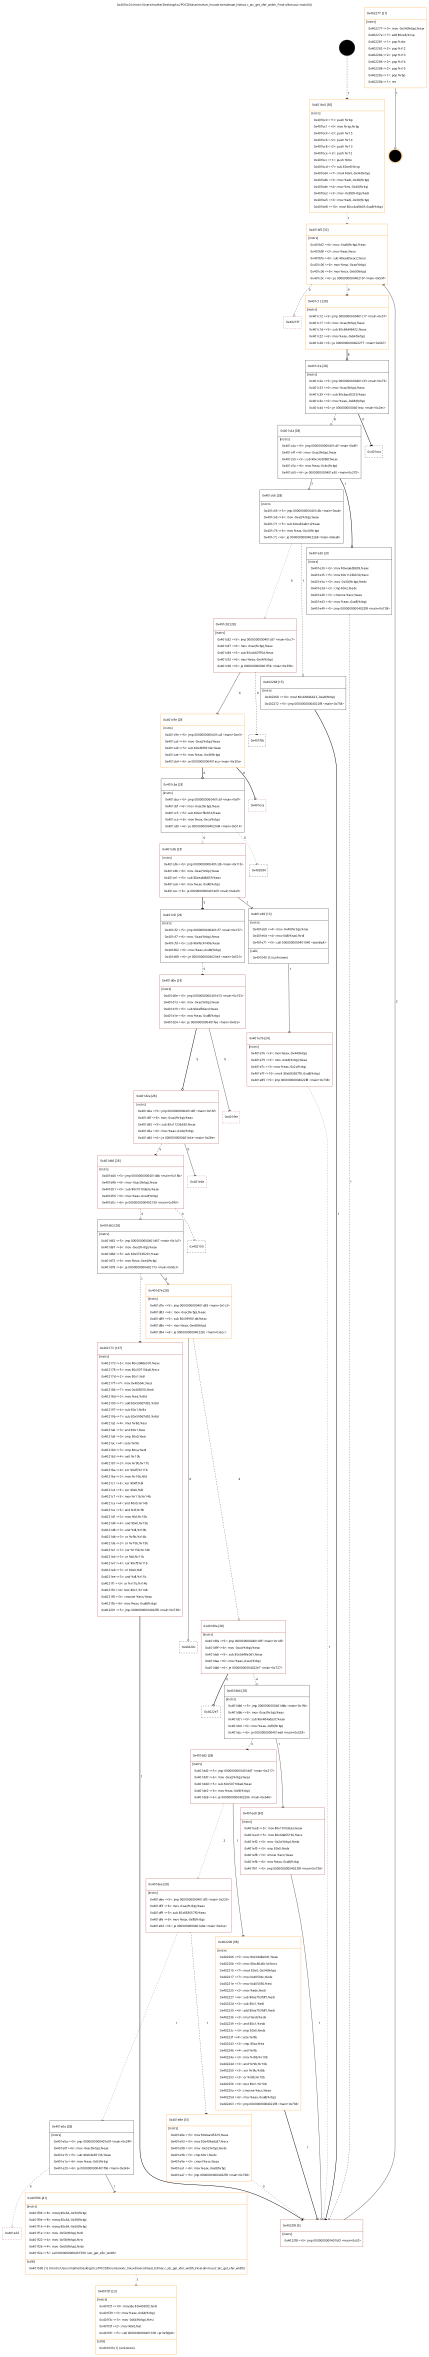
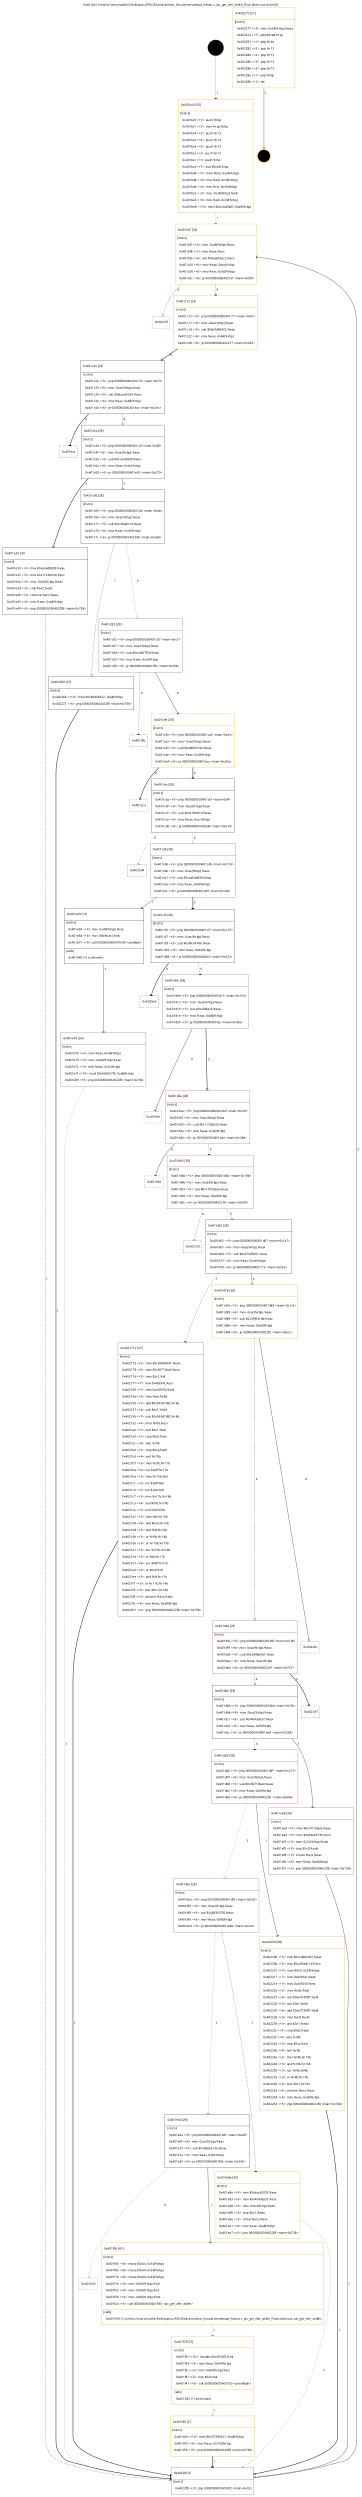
none -> (149, 1002)
none -> (212, 2436)
